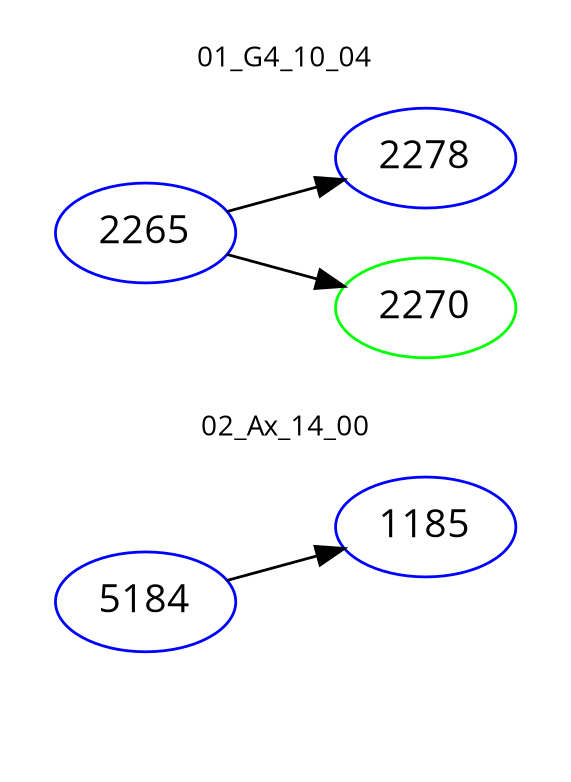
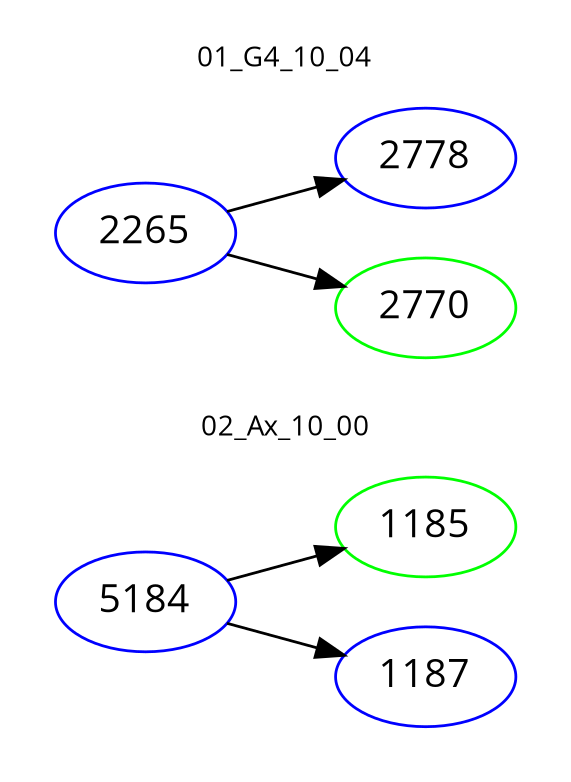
(426, 158) -> (426, 158)
(426, 308) -> (426, 308)
(286, 429) -> (286, 429)
(426, 527) -> (426, 527)
none -> (426, 677)
